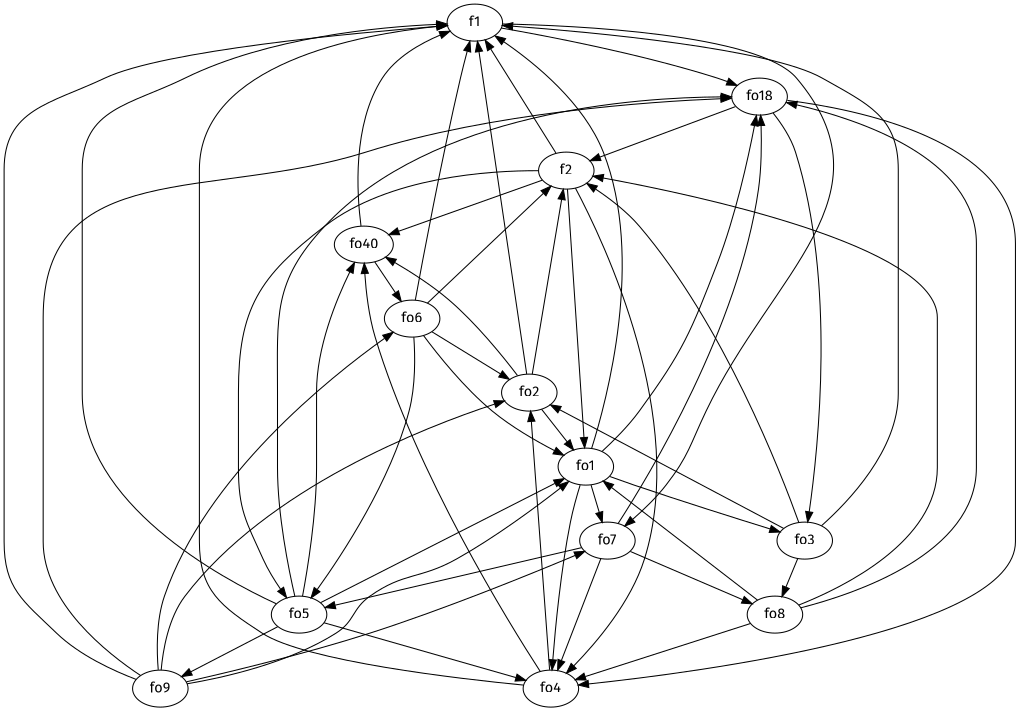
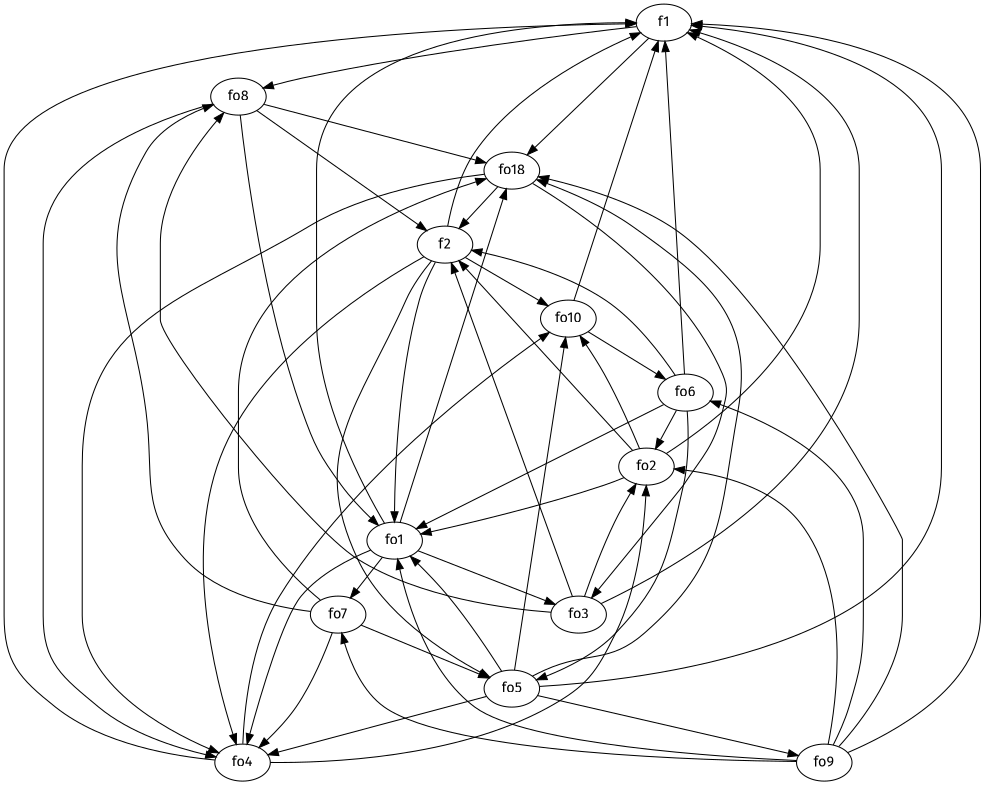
(832, 171) -> (454, 51)
(364, 245) -> (568, 319)
